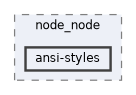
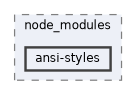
(68, 26) -> (68, 26)
